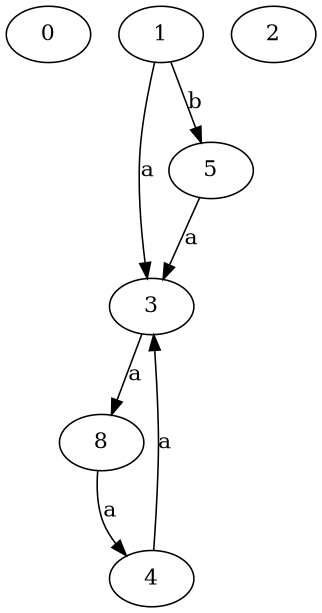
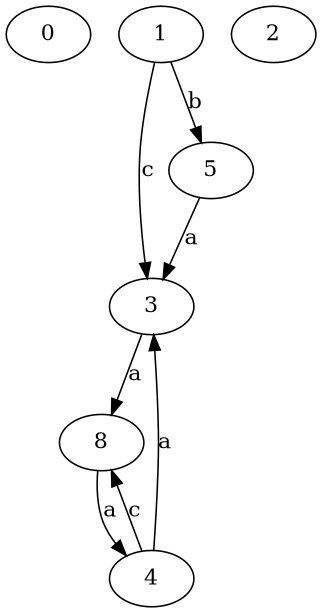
(148, 170) -> (148, 170)
none -> (129, 518)
